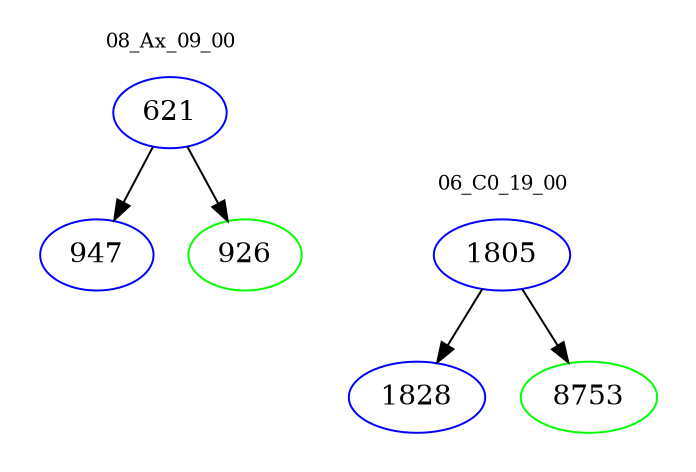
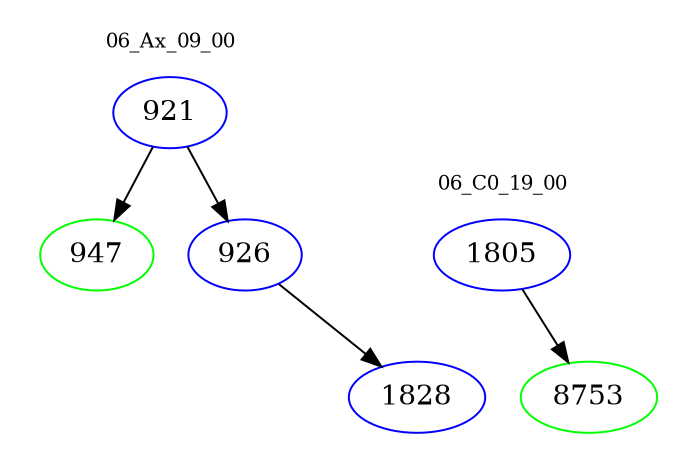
(171, 42) -> (171, 42)
(170, 113) -> (170, 113)
(97, 255) -> (97, 255)
(245, 255) -> (245, 255)
(465, 317) -> (322, 319)
